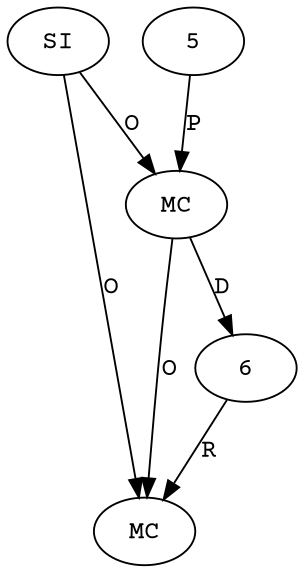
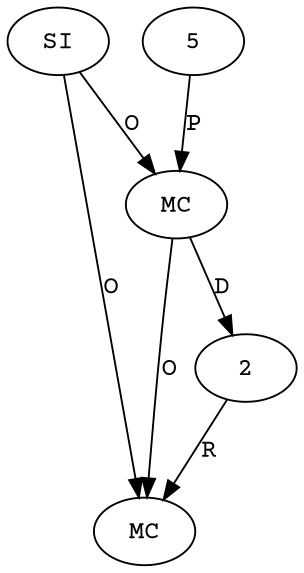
(246, 368) -> (246, 368)
